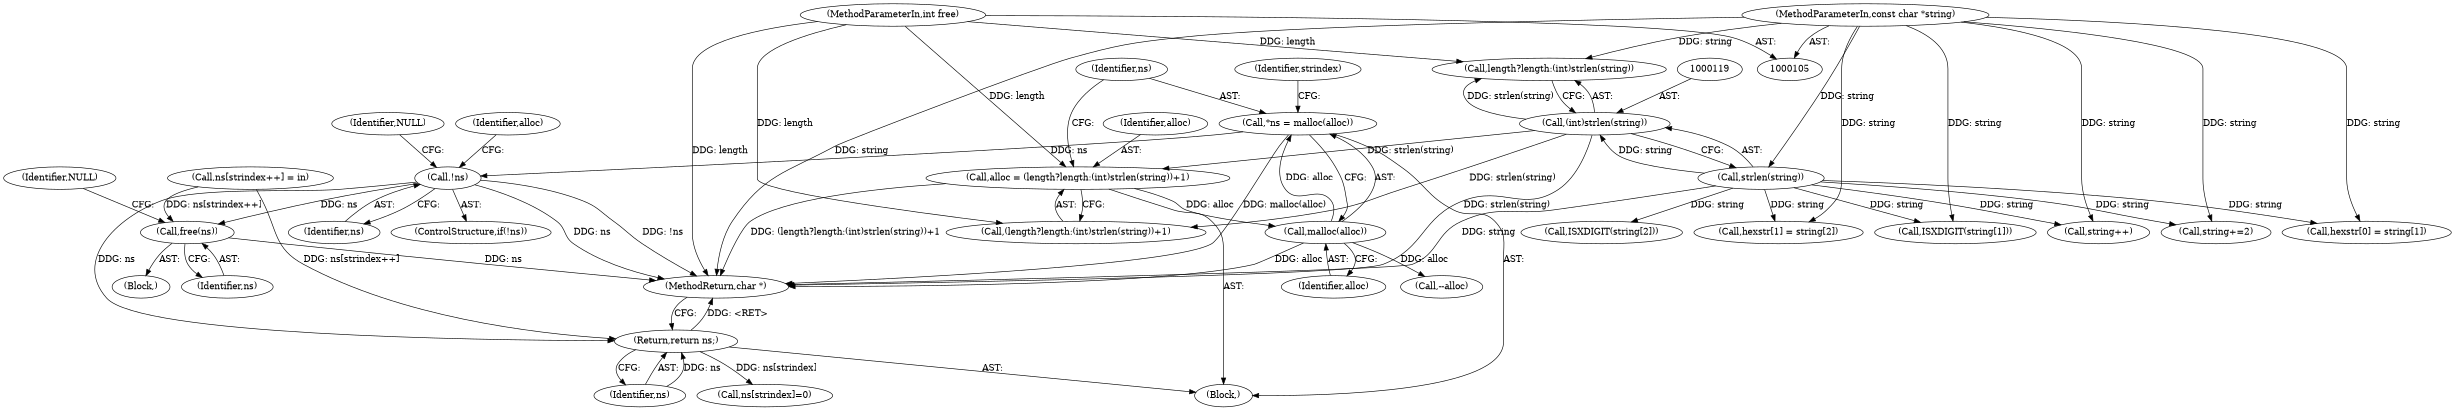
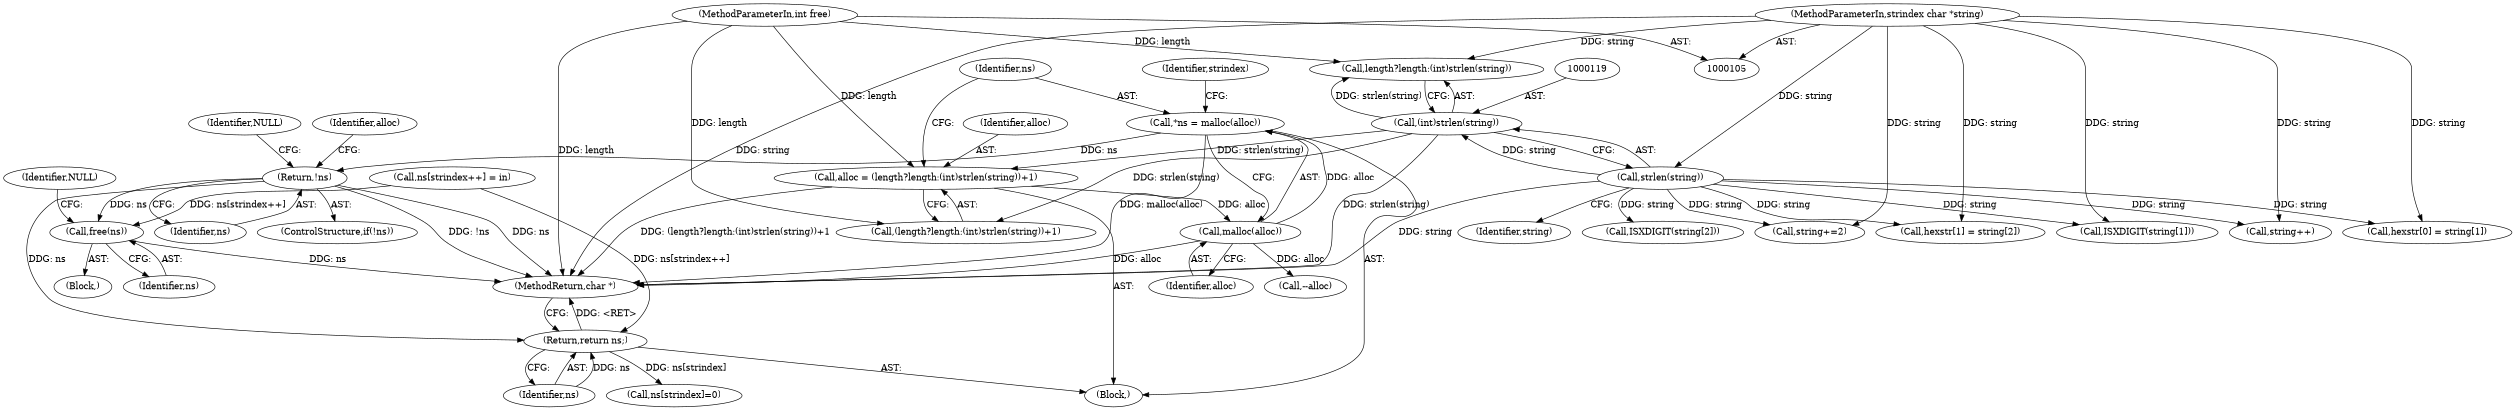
(1865, 15) -> (1887, 15)
(448, 178) -> (305, 178)
none -> (1514, 232)
